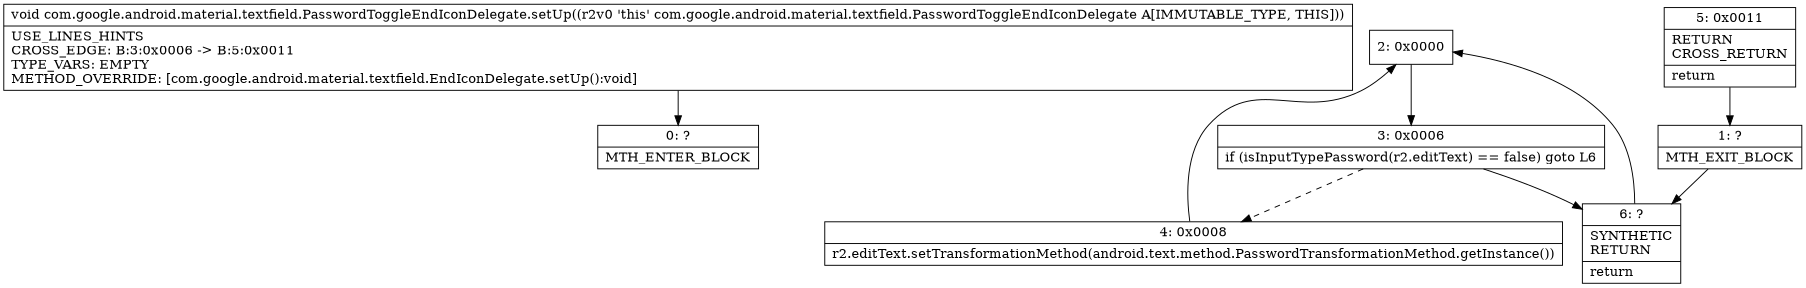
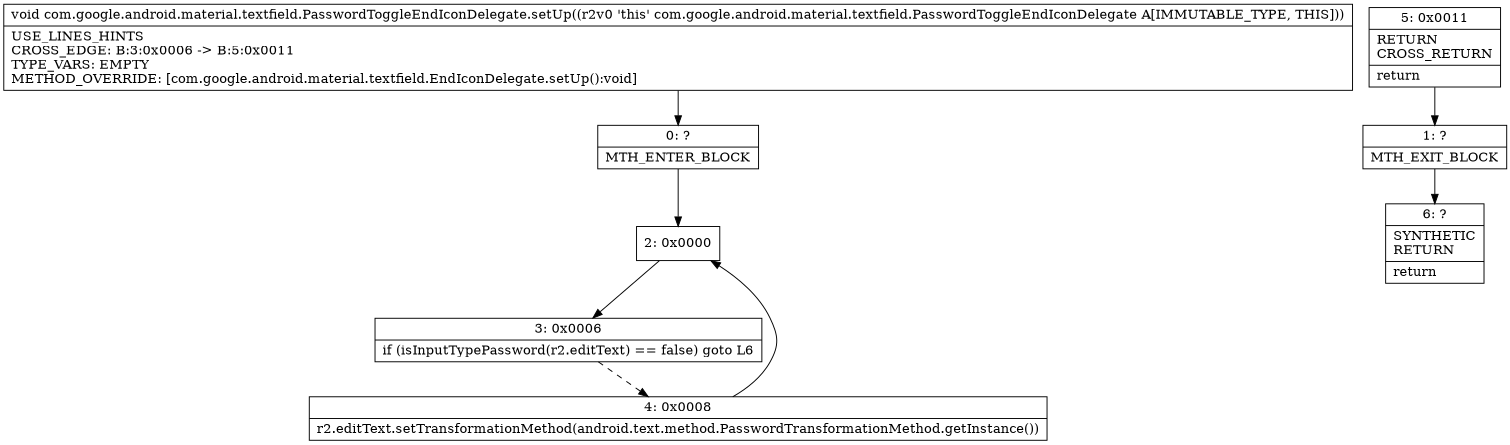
(1581, 96) -> (678, 193)
(1529, 185) -> none
